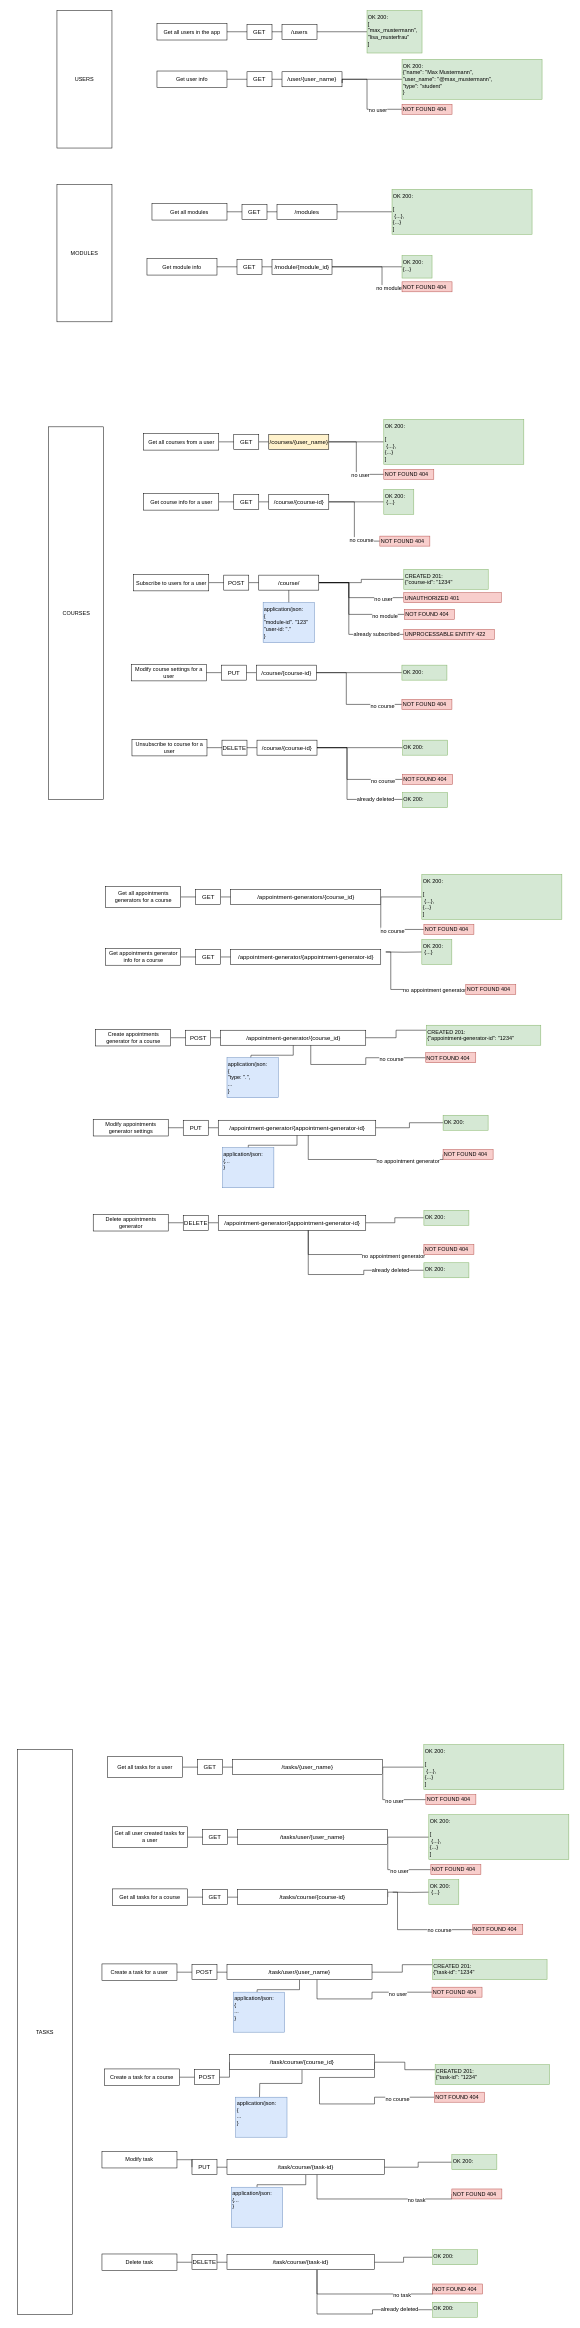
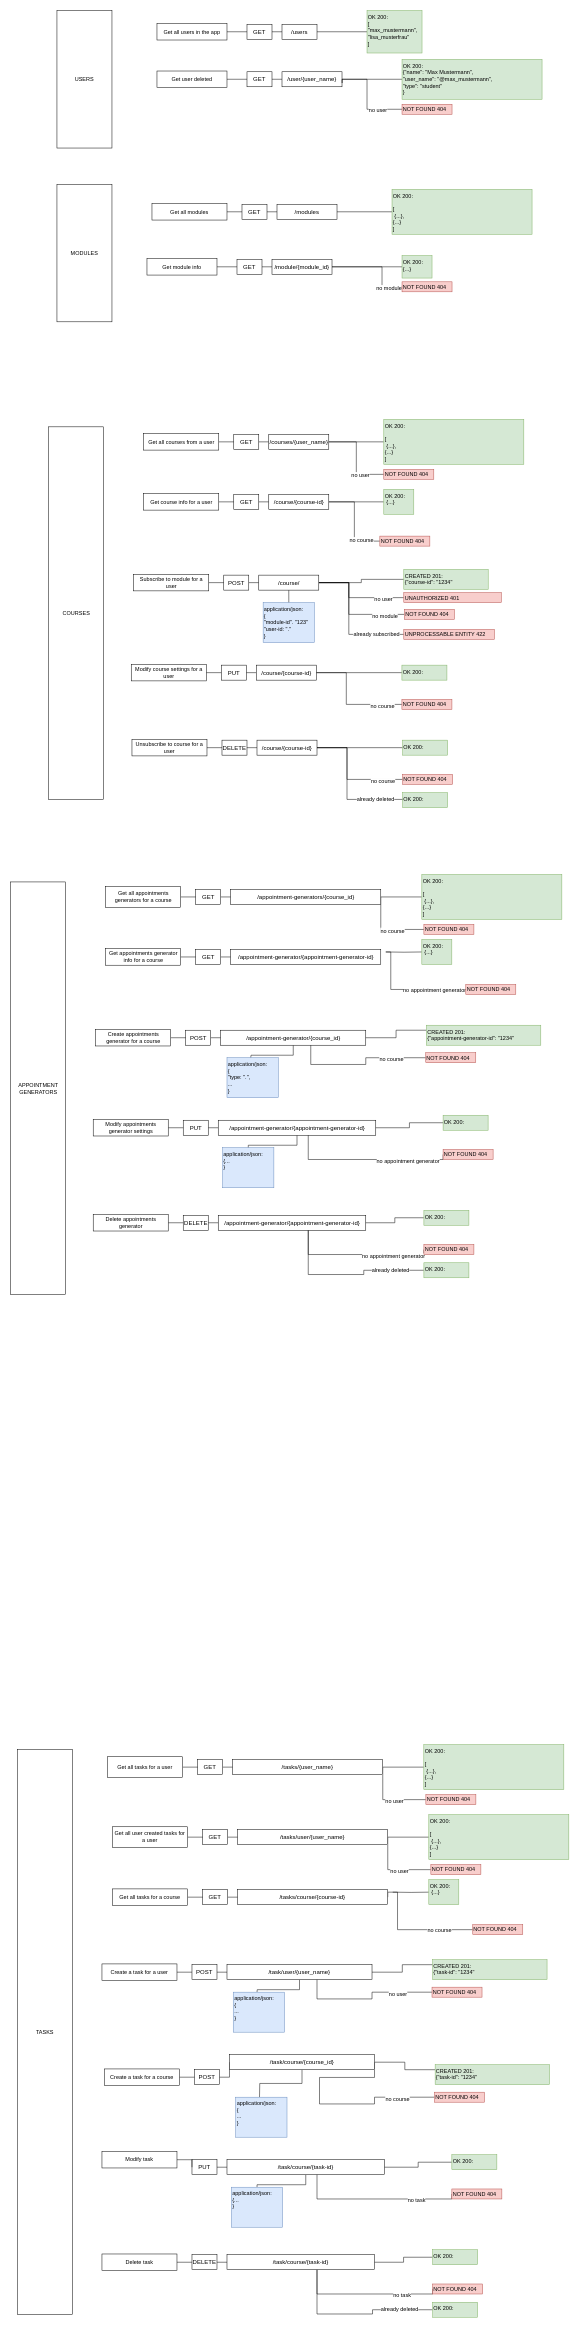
(192, 79) -> (192, 79)
(299, 442) -> (299, 442)
(171, 583) -> (171, 583)
none -> (38, 1088)
